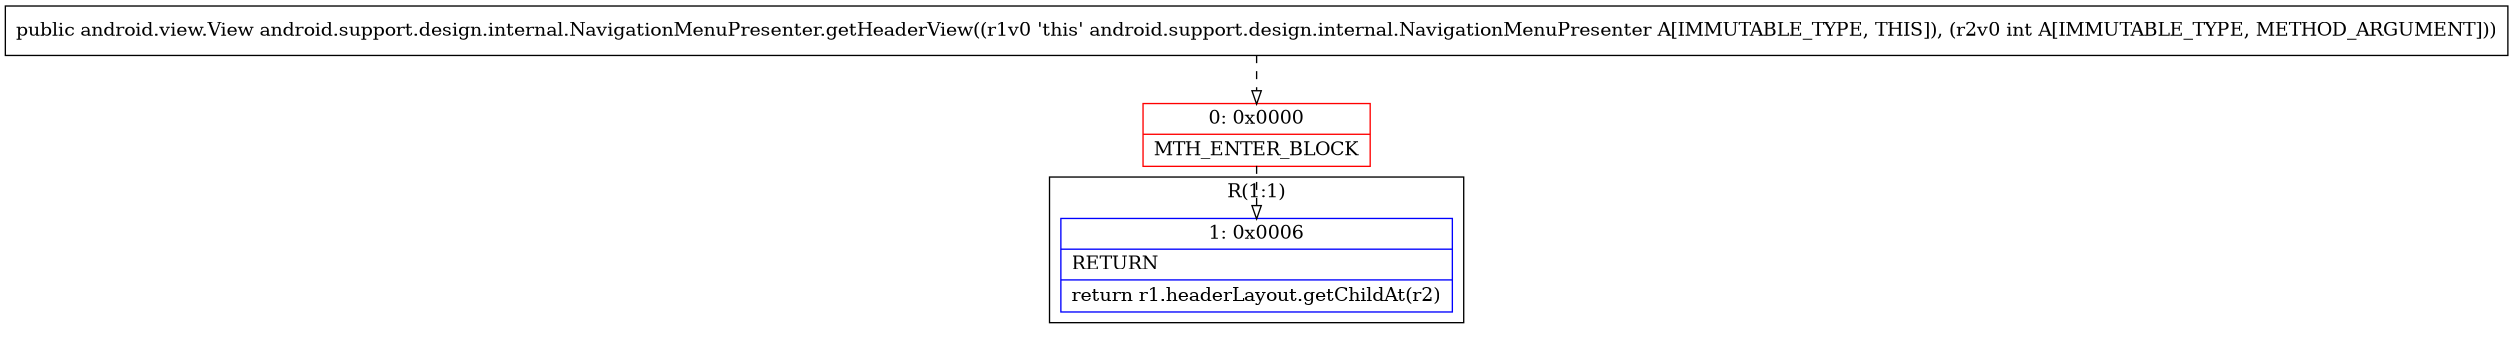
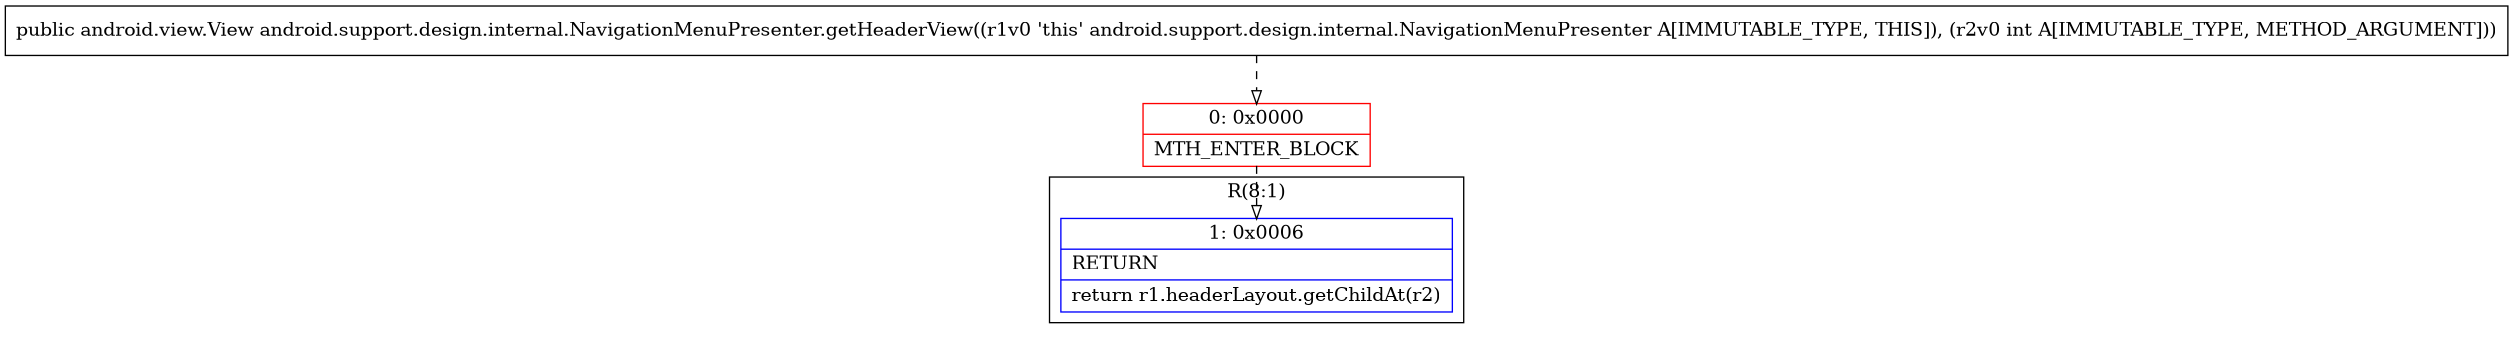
(1257, 192) -> (1257, 192)
